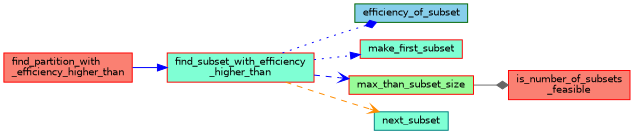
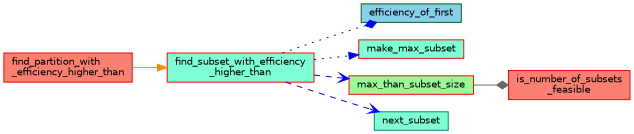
(411, 13) -> (411, 13)
(411, 49) -> (411, 49)
(145, 68) -> (145, 68)
(327, 96) -> (327, 96)
